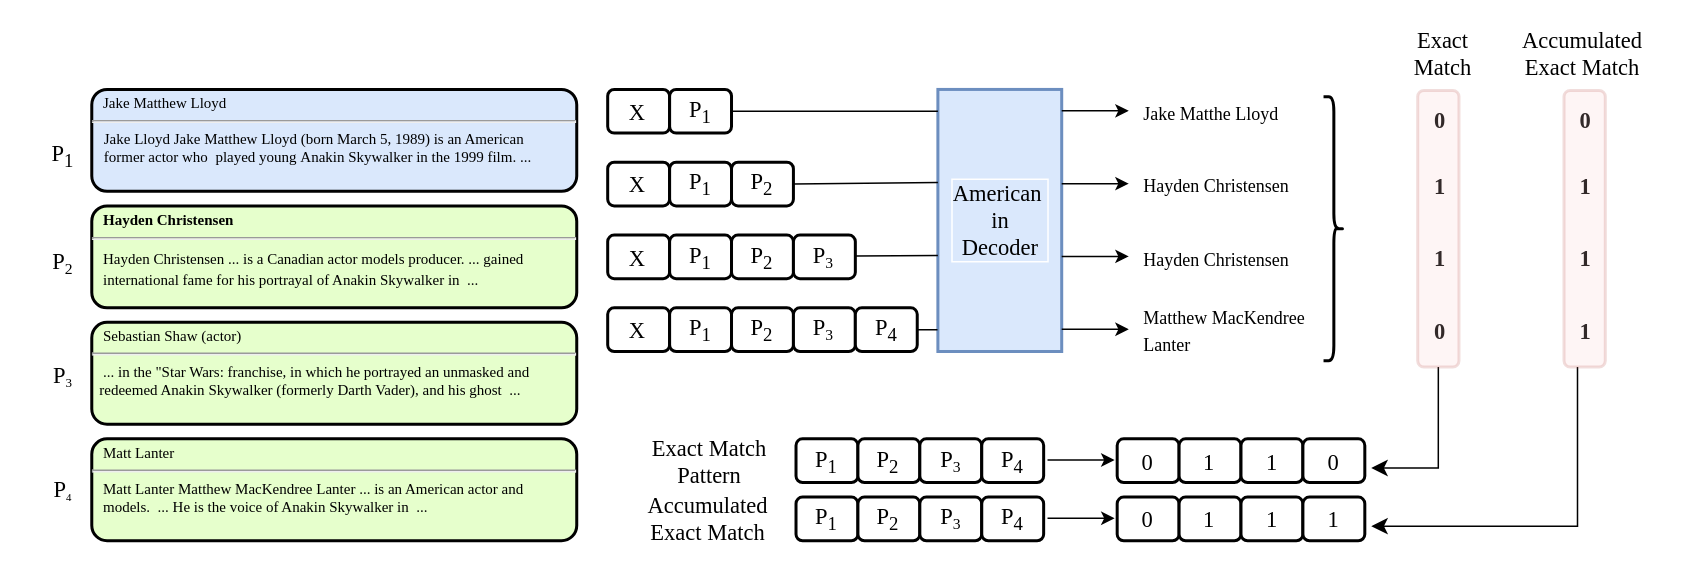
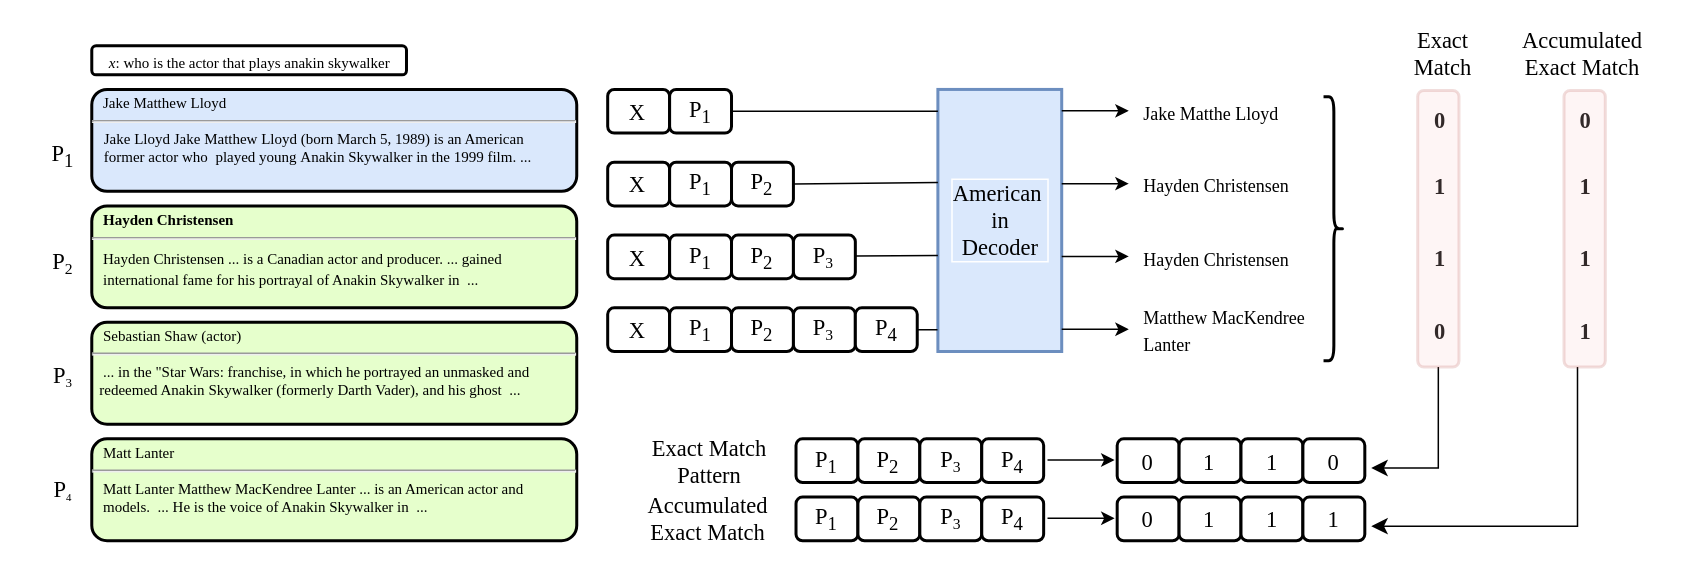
none -> (249, 60)
(394, 206) -> (381, 206)
